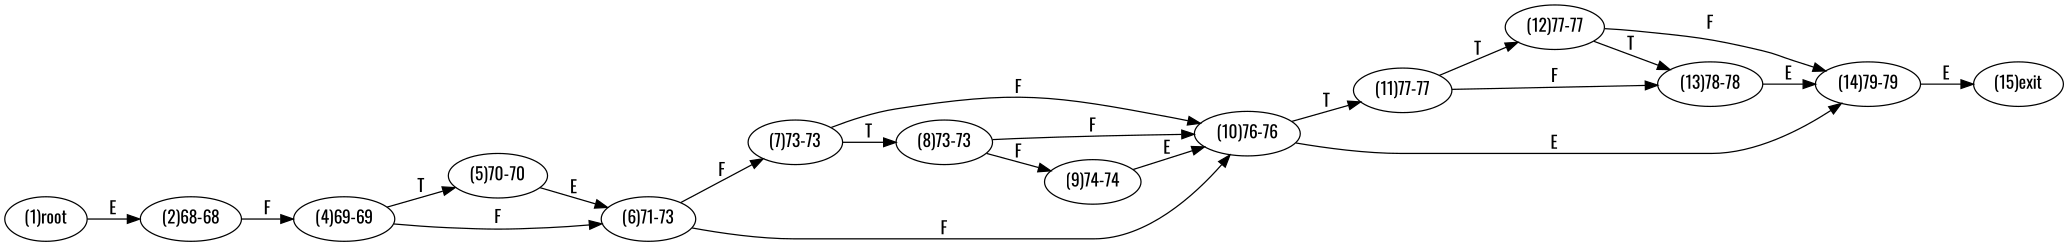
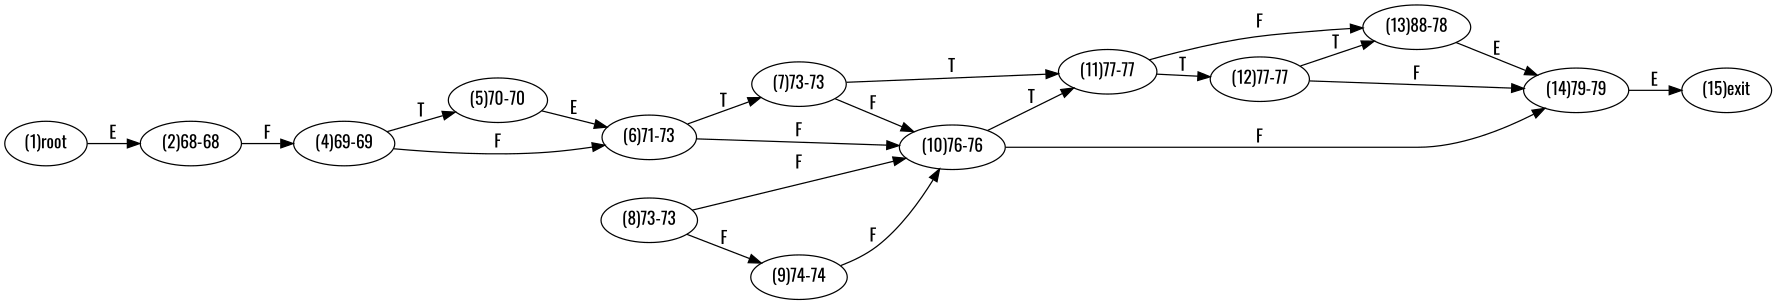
(1710, 84) -> (1417, 27)
(863, 142) -> (946, 78)
(1555, 144) -> (1260, 138)
(1168, 149) -> (873, 237)
(722, 171) -> (724, 102)
